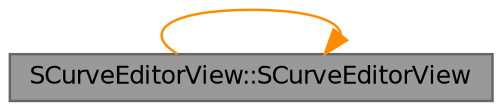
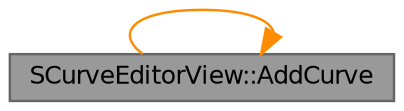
(251, 78) -> (202, 78)
